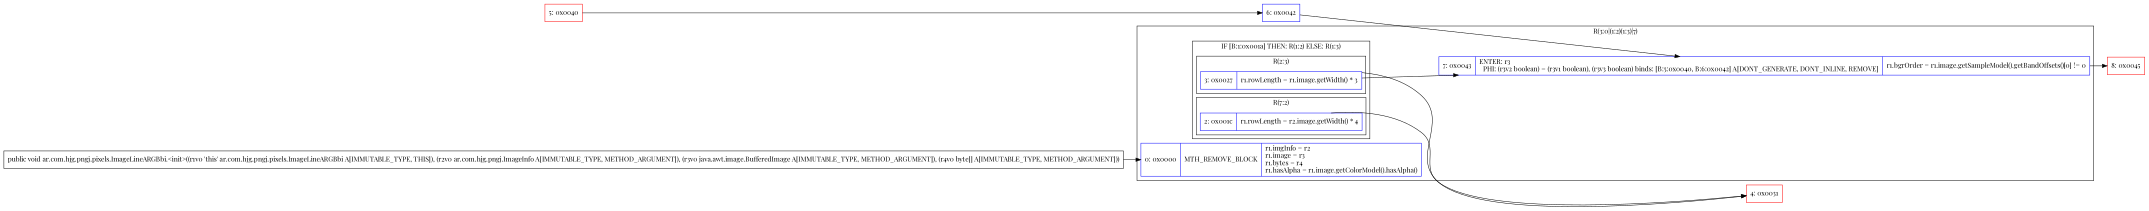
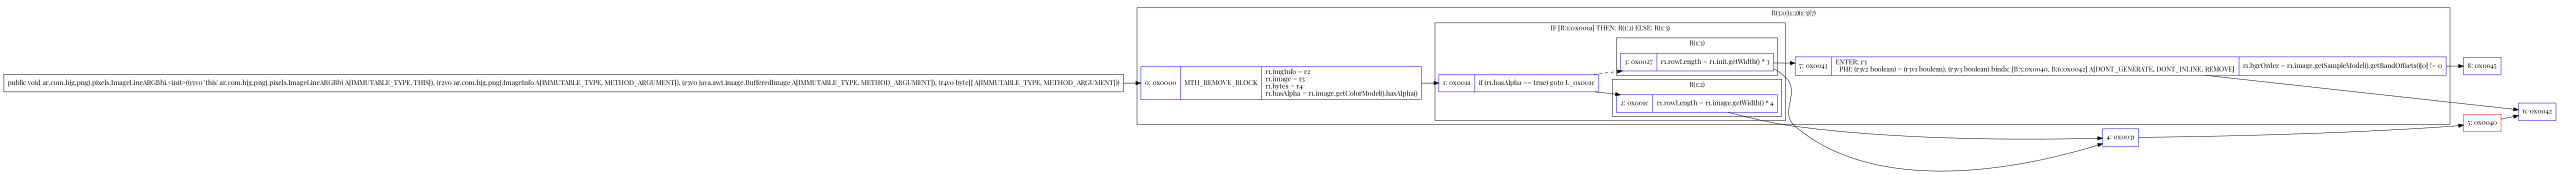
(1487, 35) -> (2359, 92)
(1281, 62) -> (1697, 44)
(2126, 66) -> (2482, 66)
(1299, 80) -> (1715, 62)
none -> (1519, 83)
(1281, 103) -> (1697, 85)
(1299, 122) -> (1715, 103)
none -> (2299, 134)
(1764, 194) -> (2121, 138)
